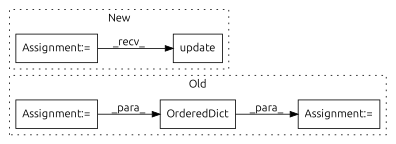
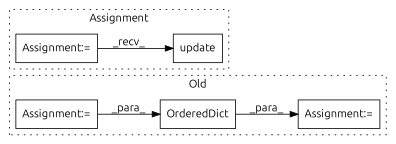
(119, 19) -> (119, 19)
